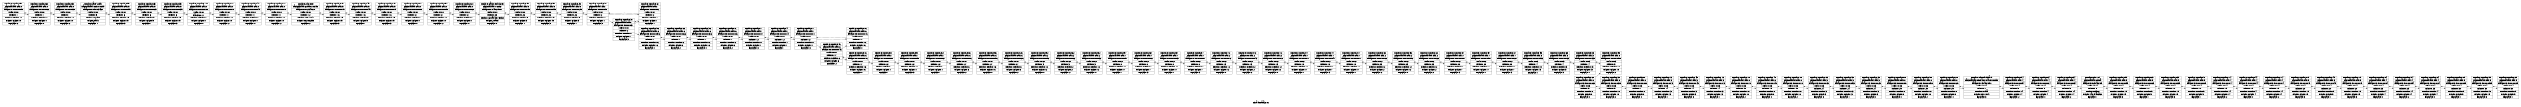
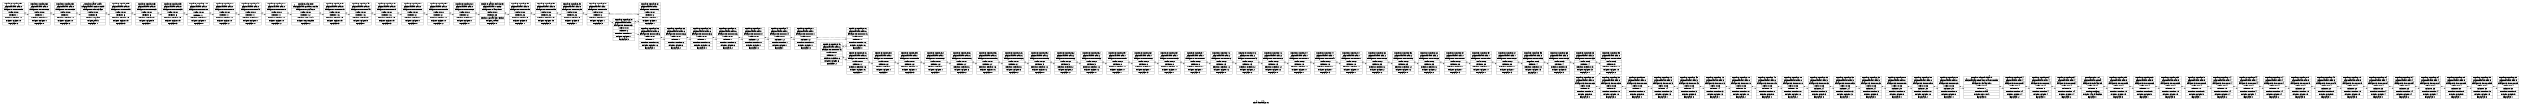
(198, 15) -> (198, 15)
(818, 46) -> (845, 45)
(1533, 61) -> (1533, 61)
